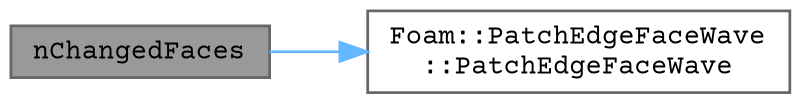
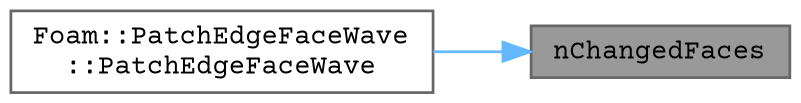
(305, 52) -> (468, 52)
